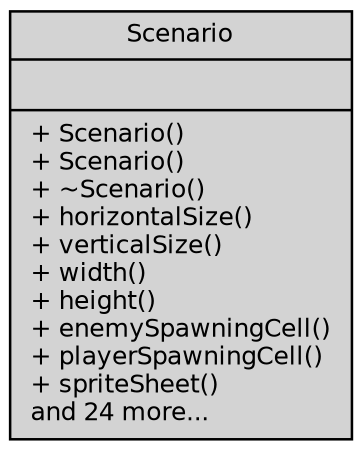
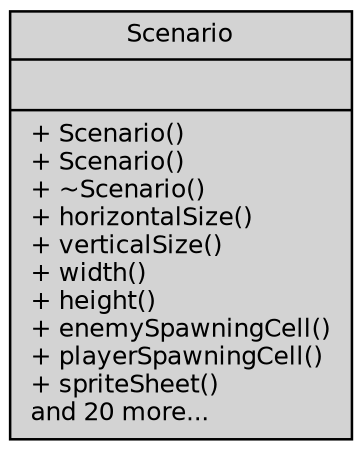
(120, 413) -> (120, 413)
